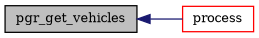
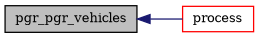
(71, 19) -> (71, 19)
